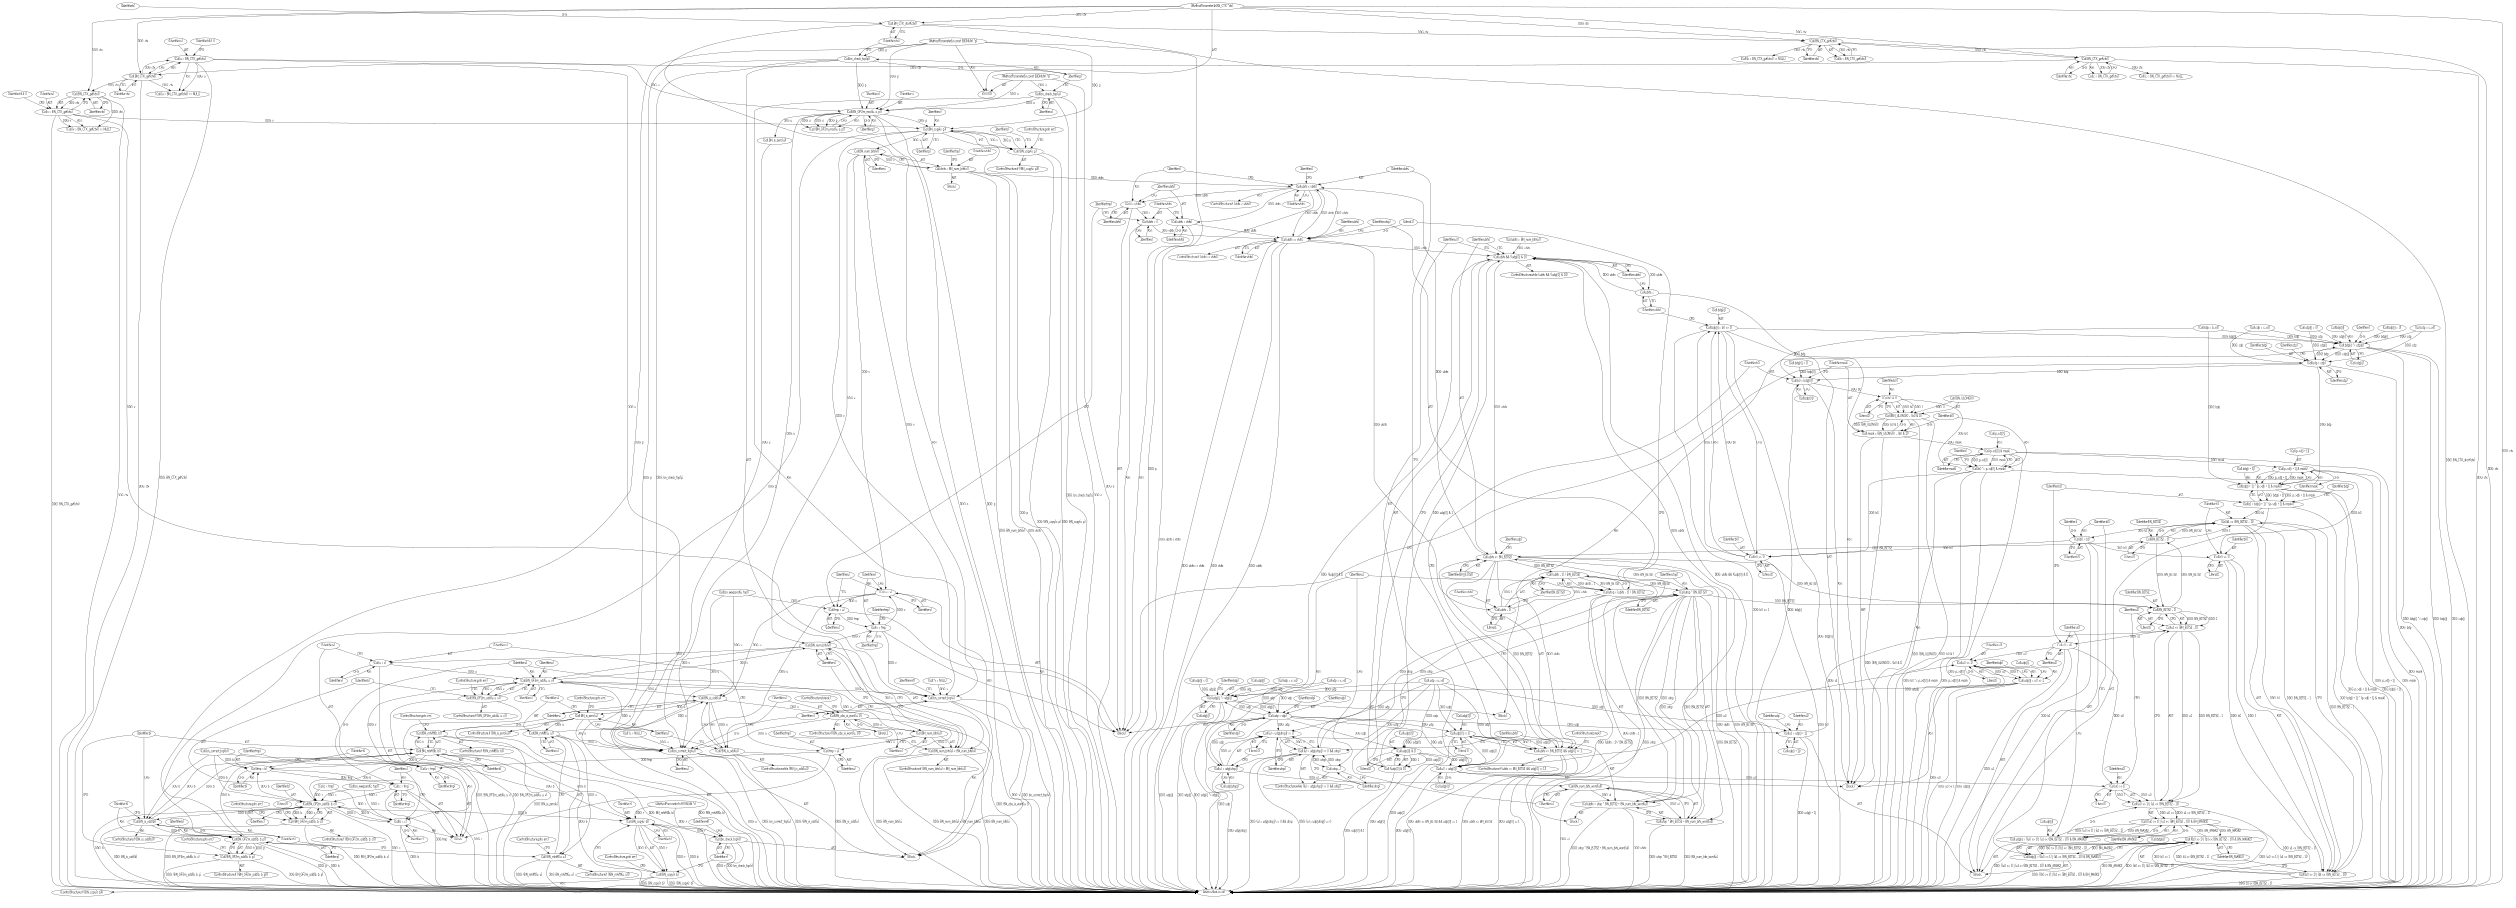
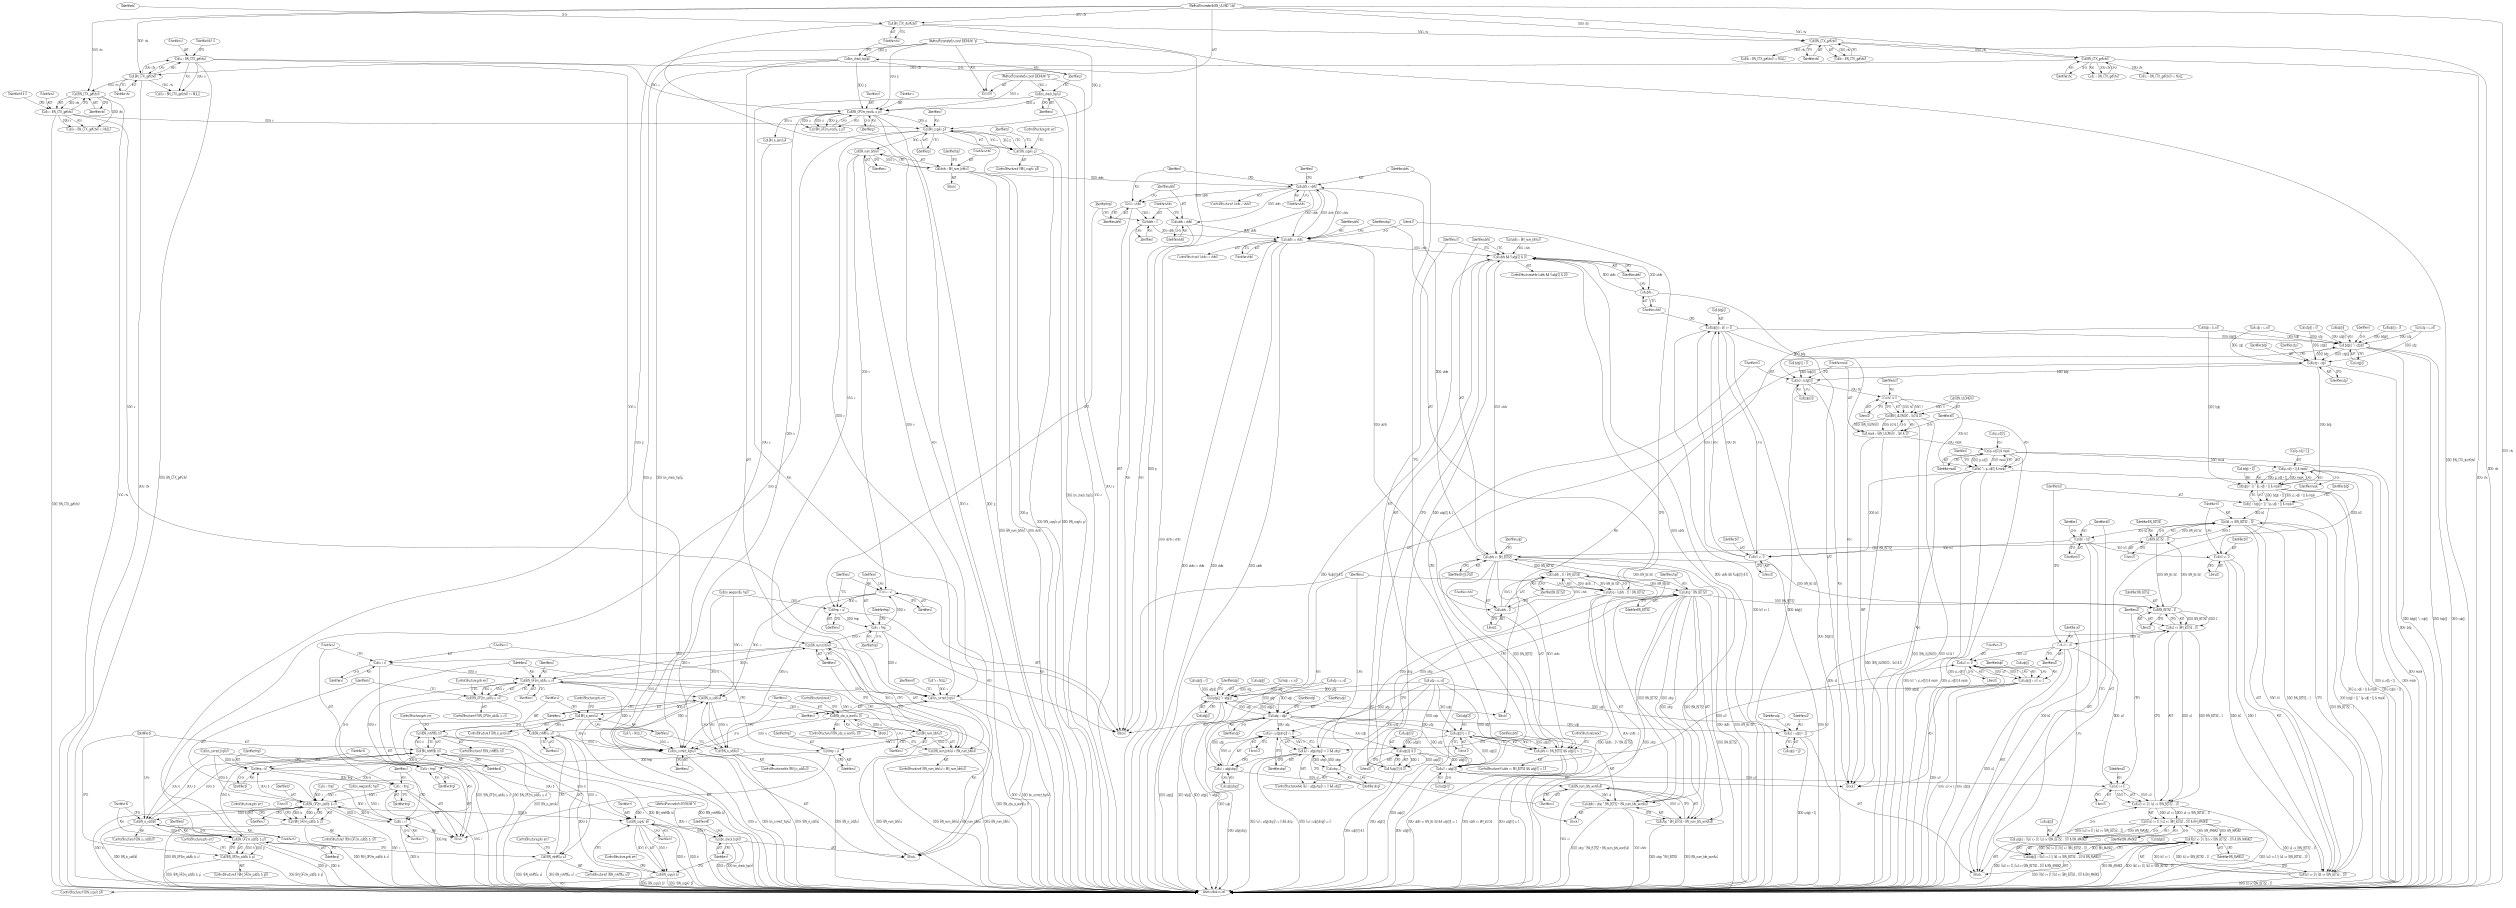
(1212, 6) -> (1212, 6)
